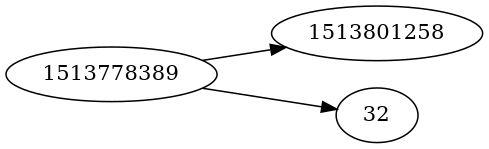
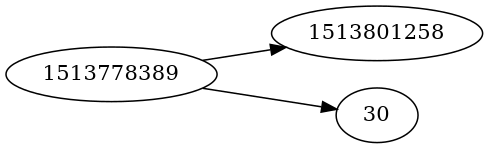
(377, 115) -> (377, 115)
